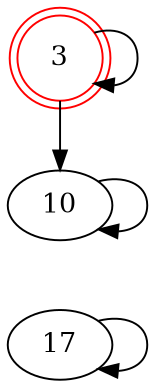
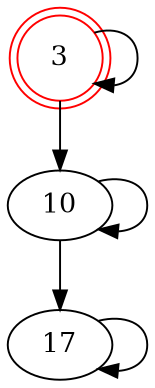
none -> (60, 266)
